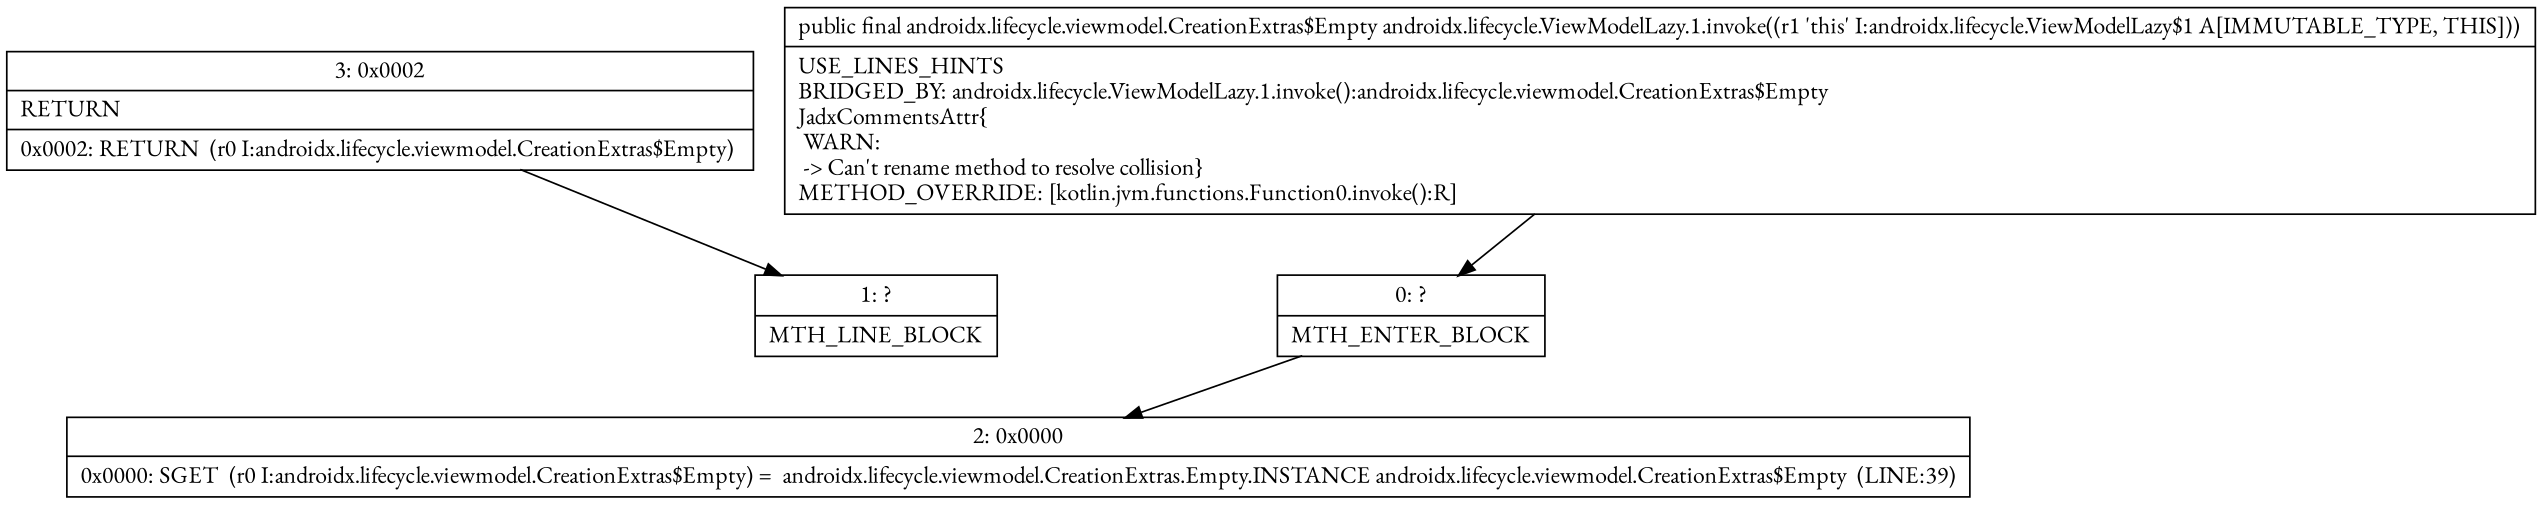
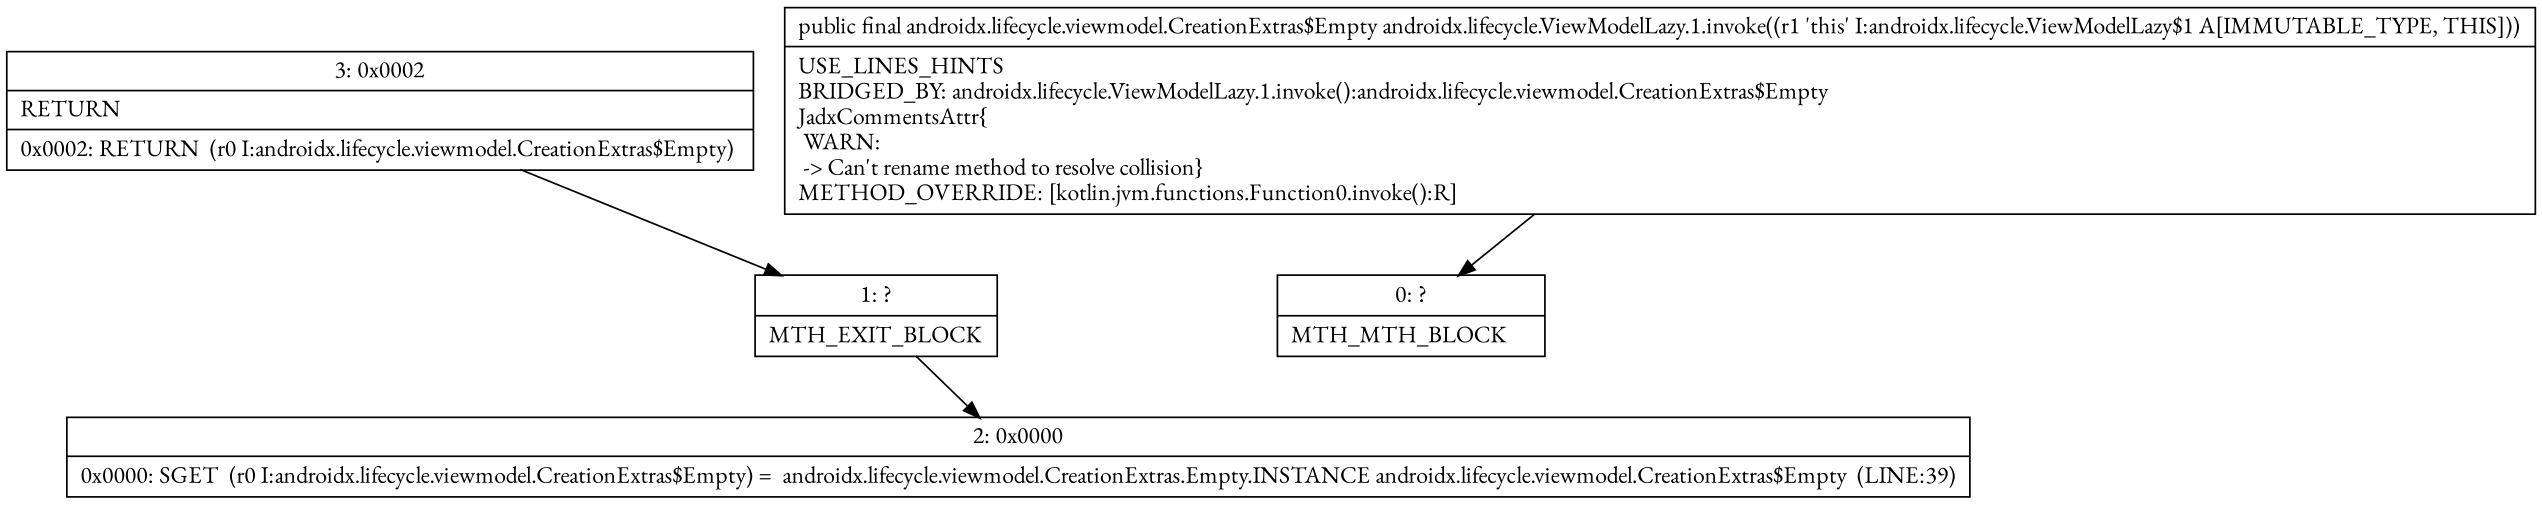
(876, 335) -> (876, 335)
(1411, 335) -> (1399, 335)
(1222, 384) -> (942, 381)
